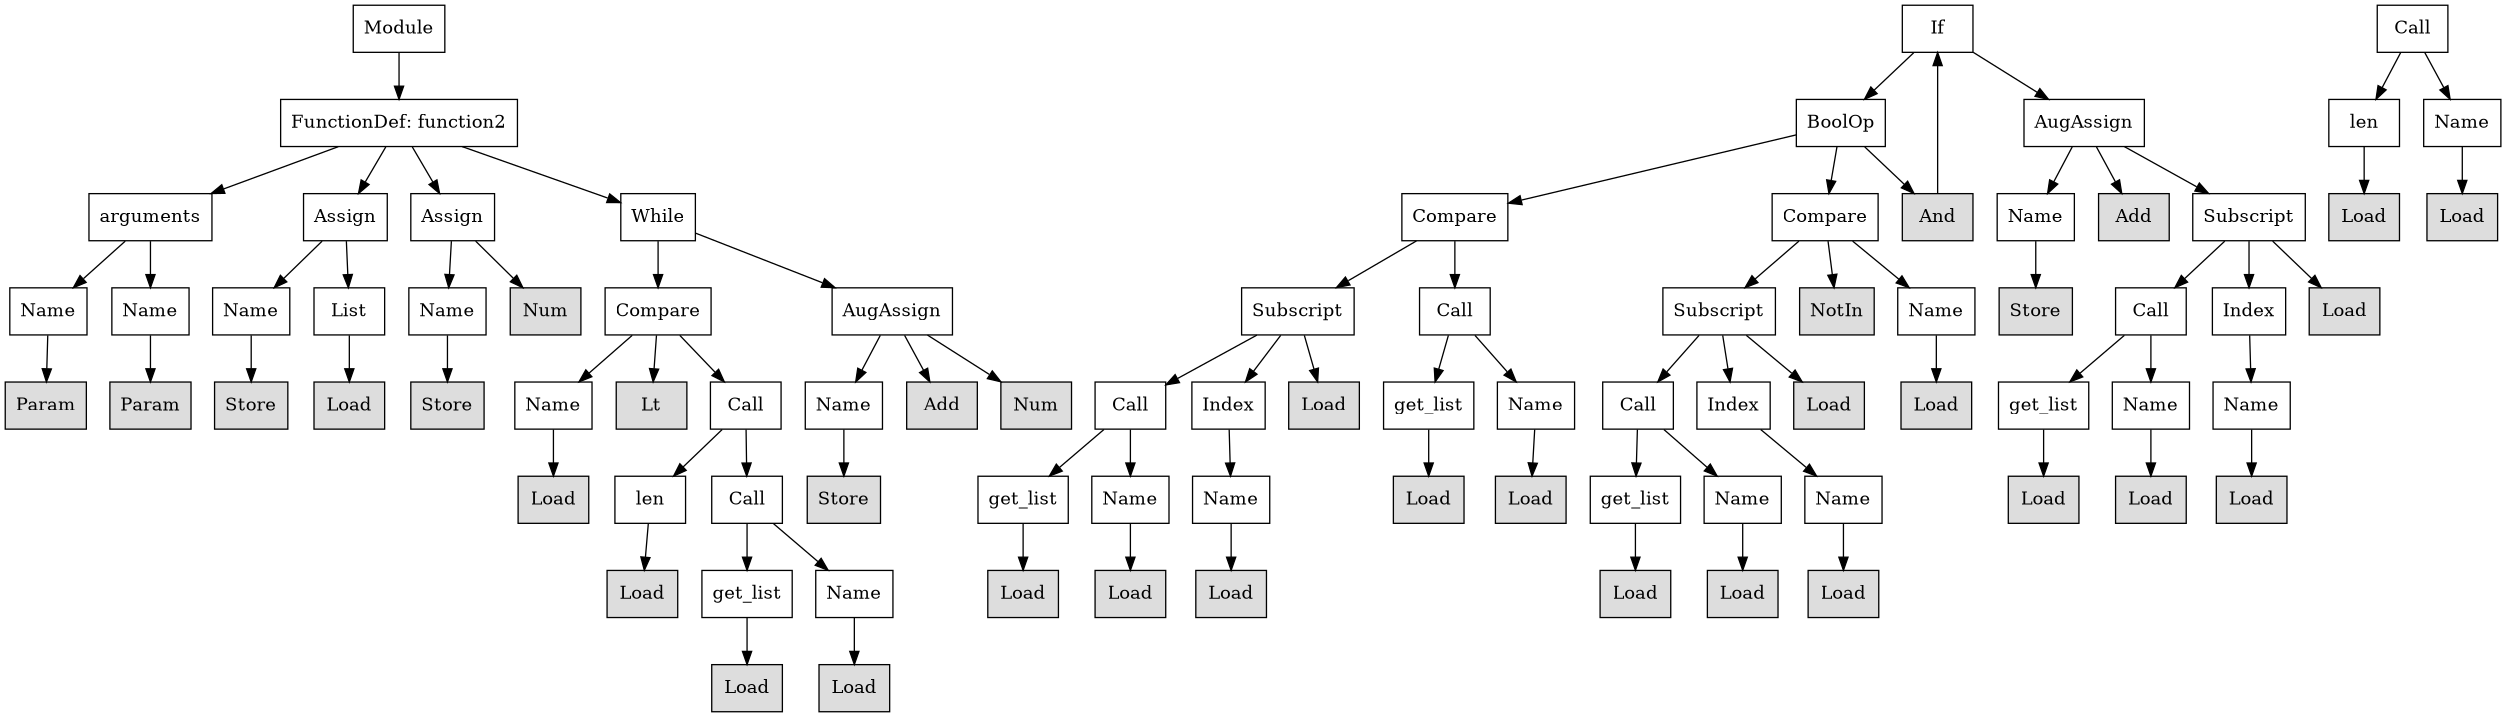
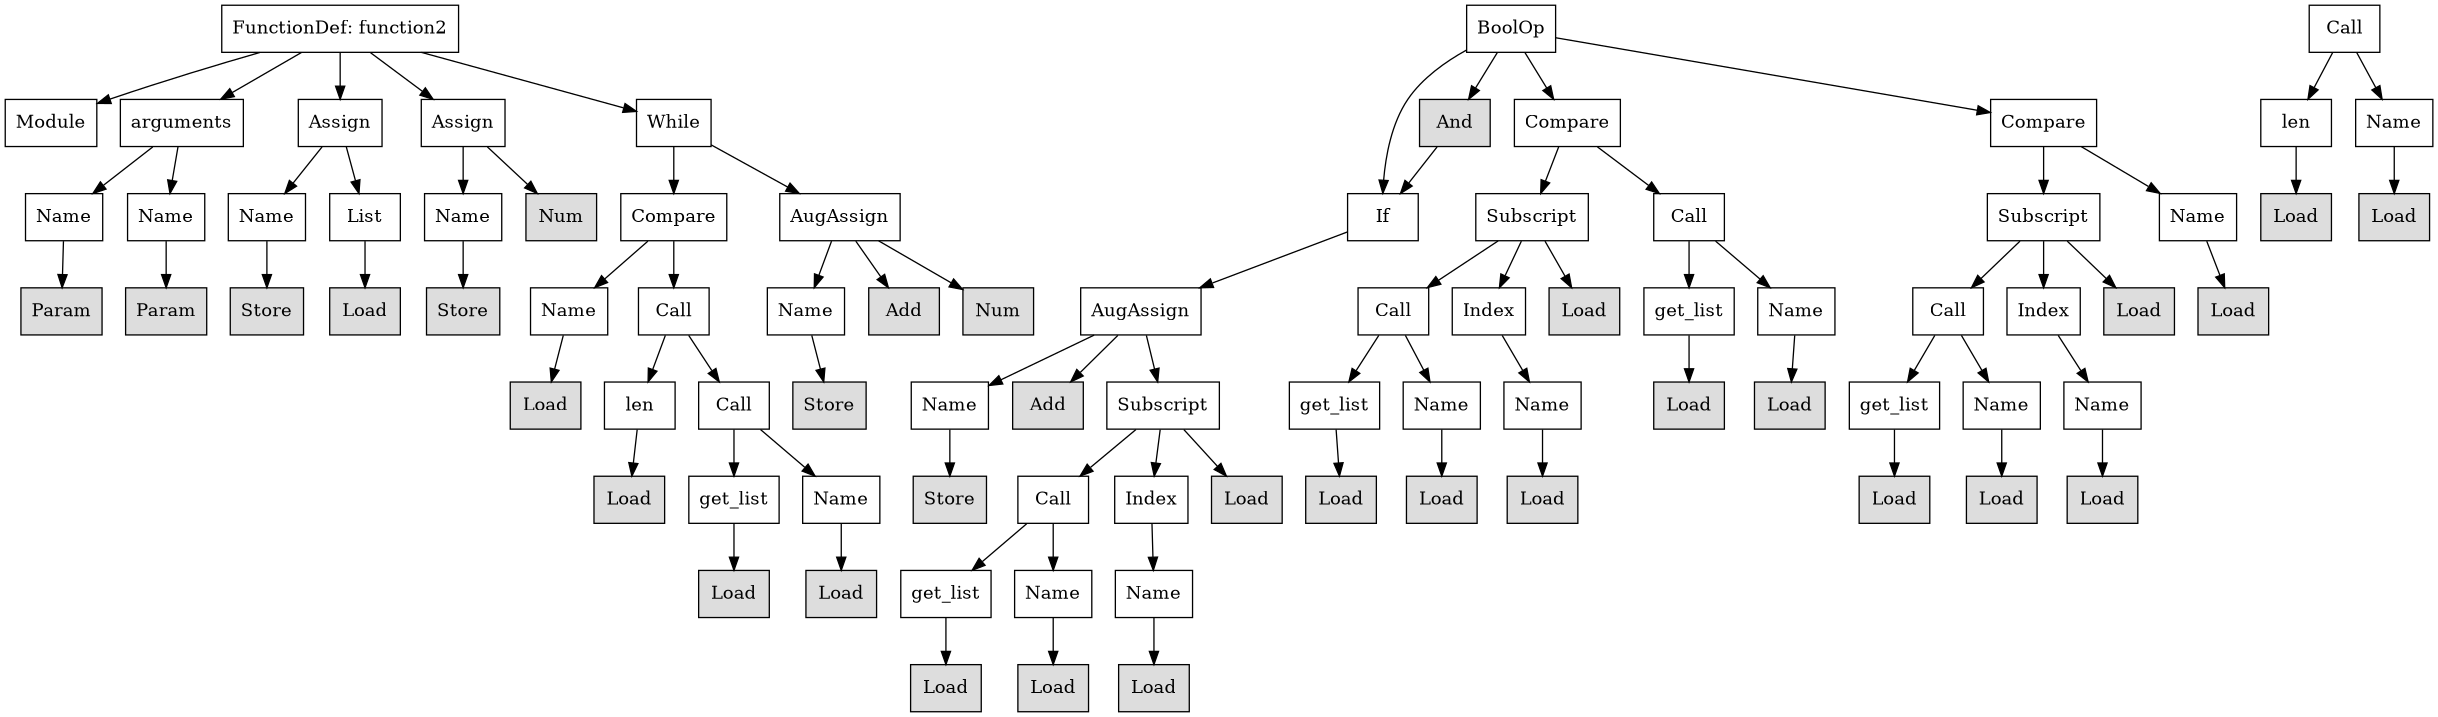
(399, 69) -> (185, 75)
(1894, 72) -> (1406, 103)
(1837, 311) -> none
(652, 406) -> none
